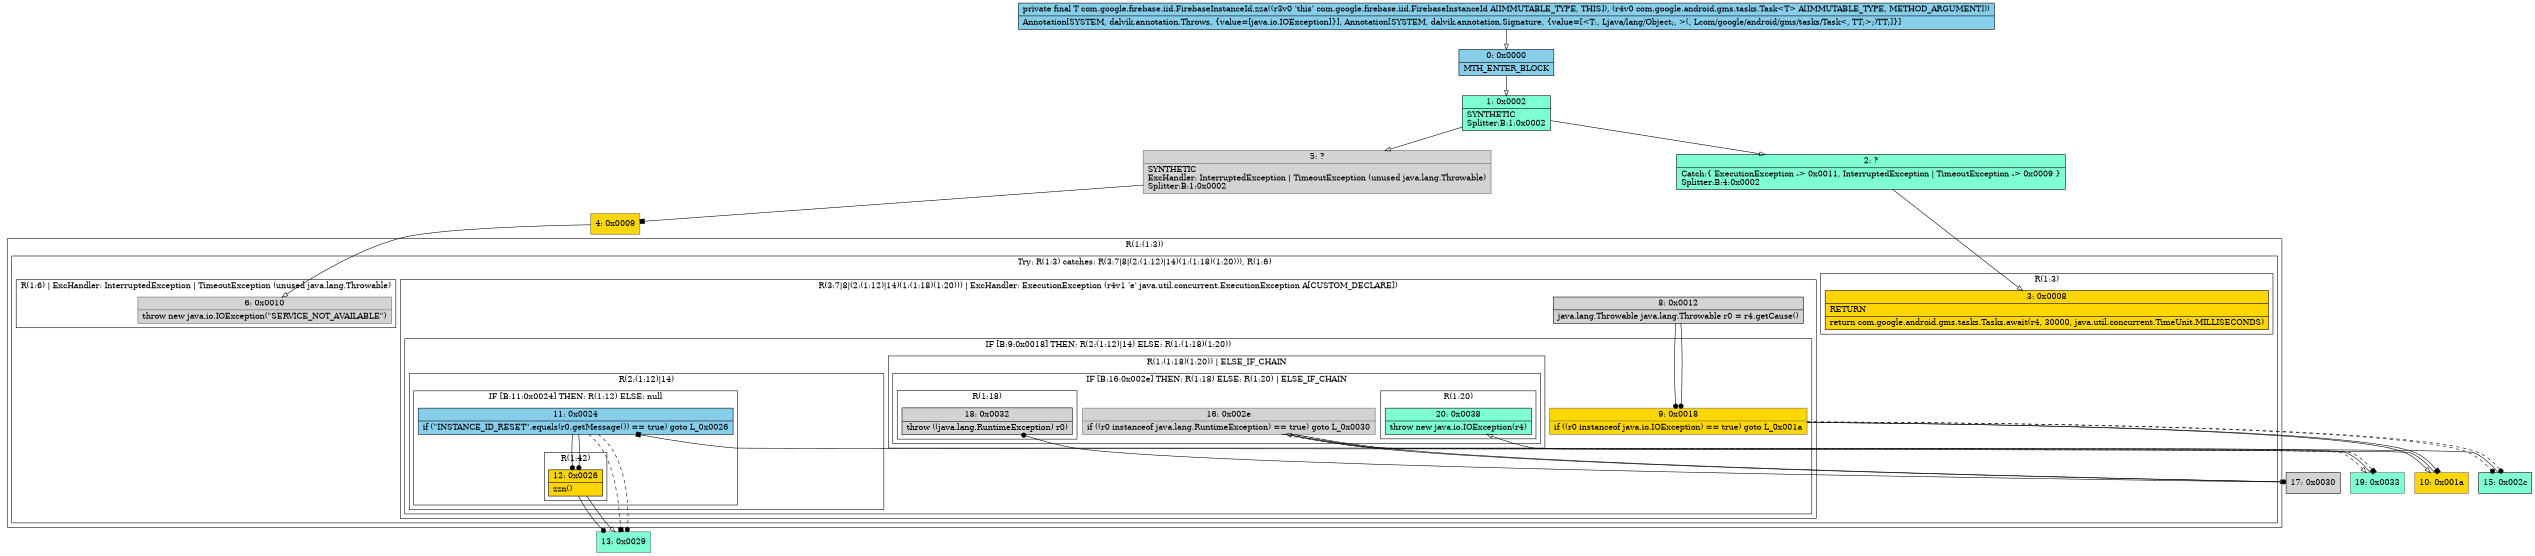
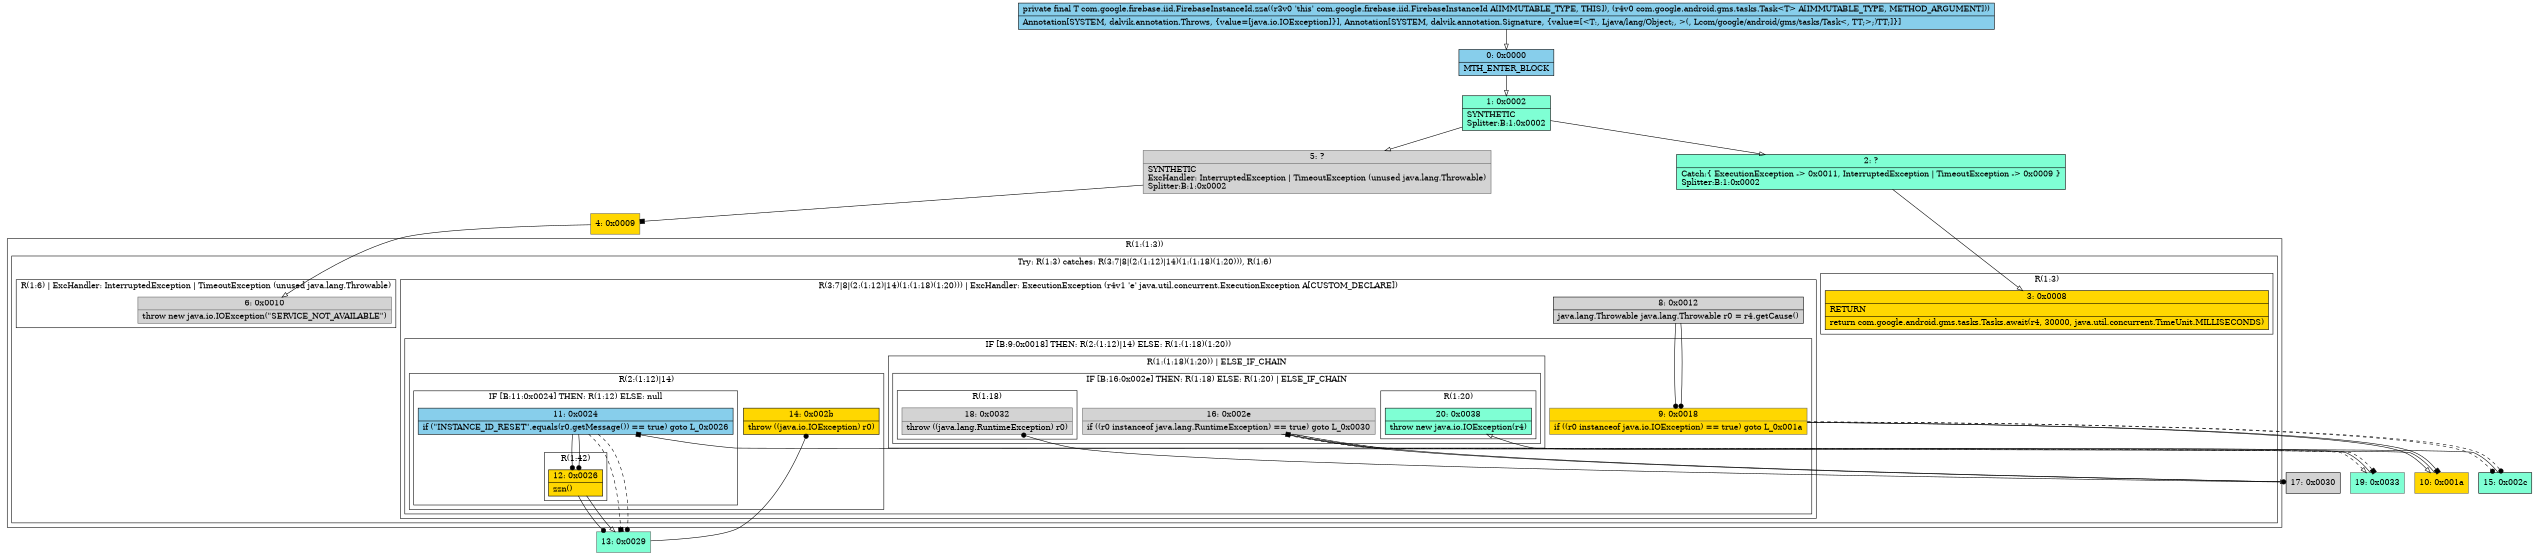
(1721, 183) -> (1721, 183)
none -> (811, 421)
(987, 421) -> (987, 421)
(1898, 449) -> (1898, 449)
